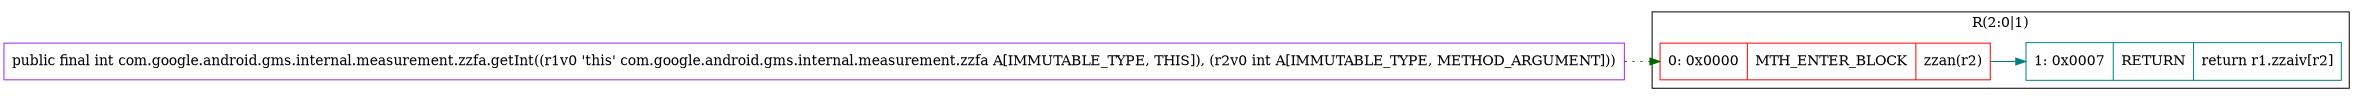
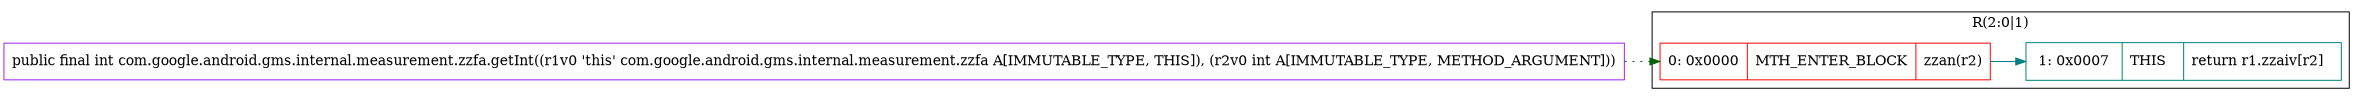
(2153, 61) -> (2148, 61)
